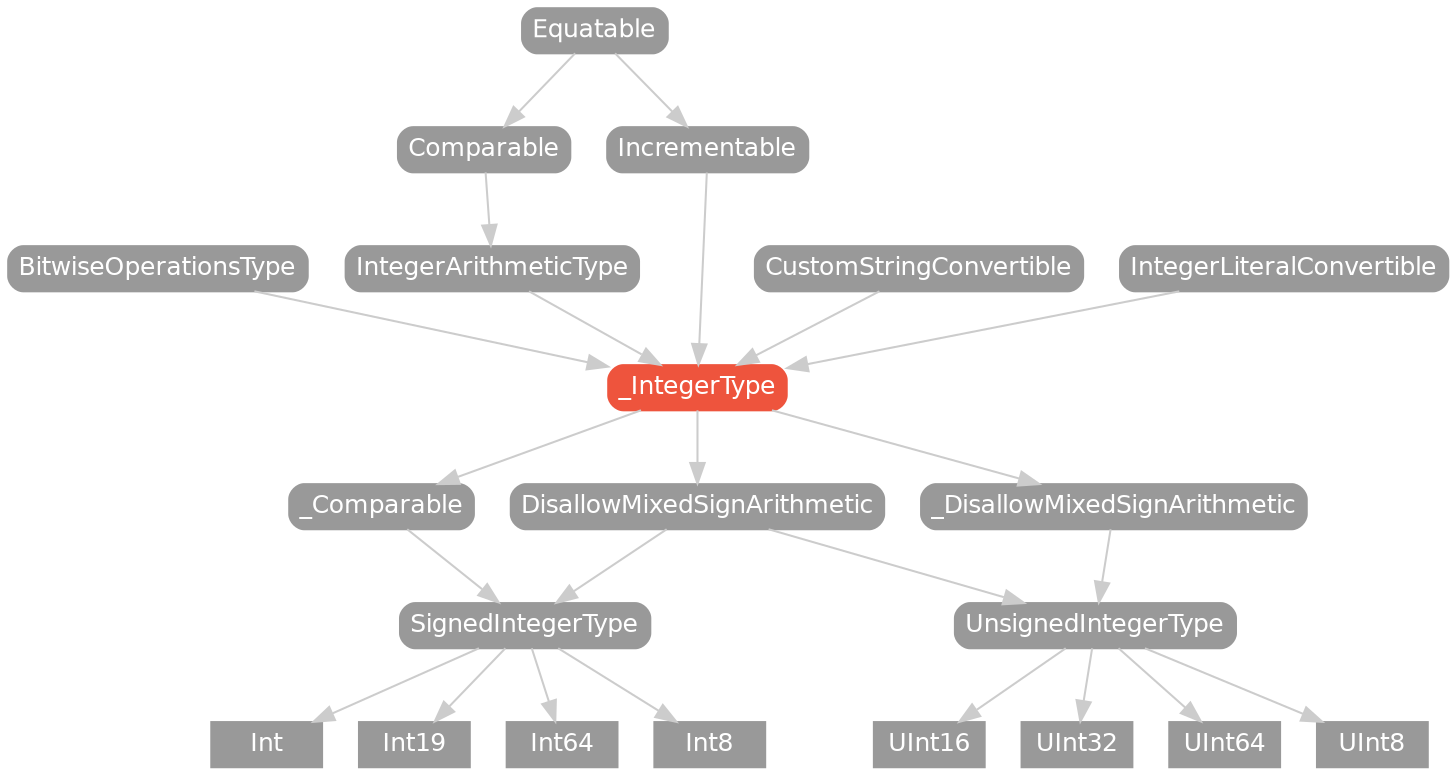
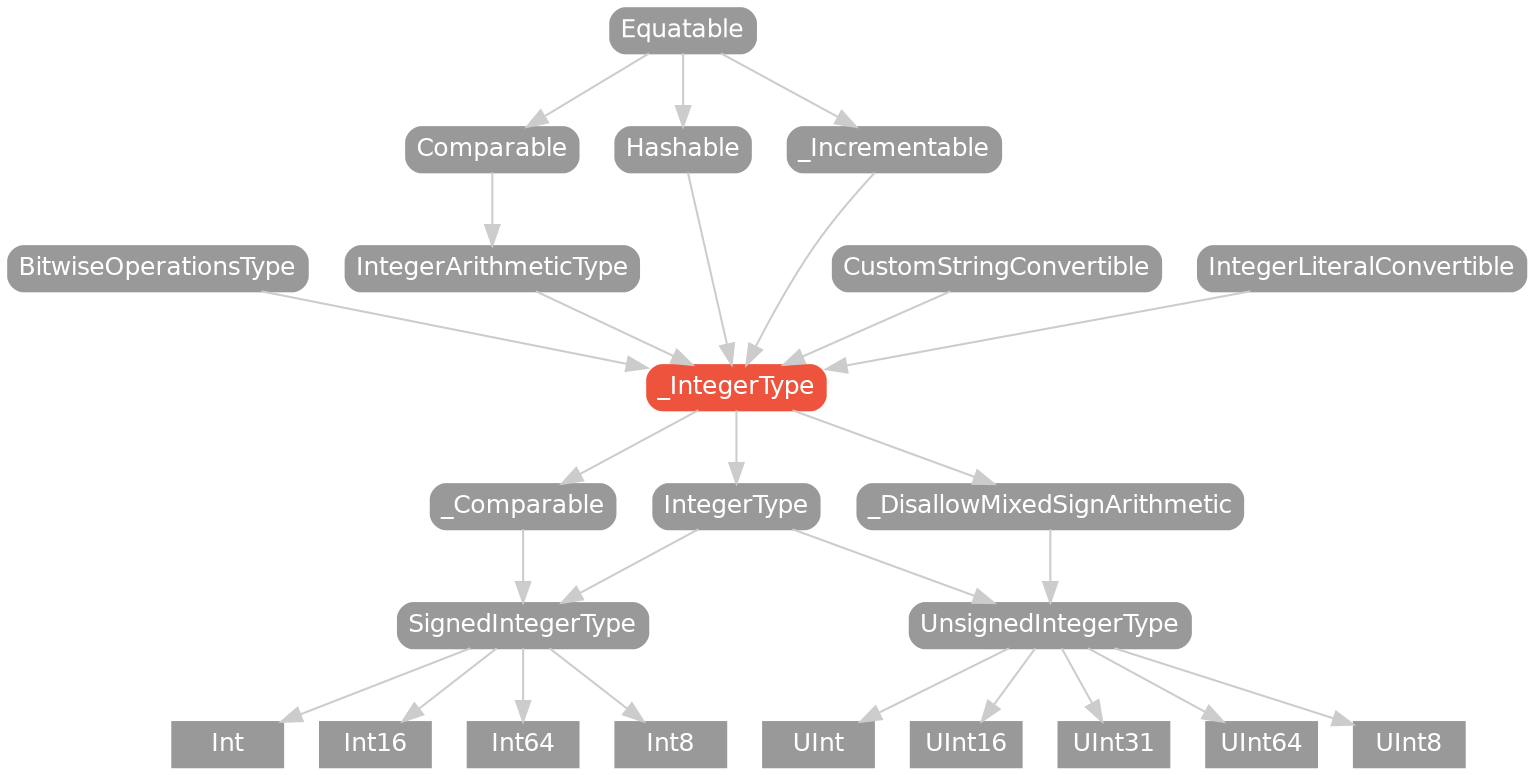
(708, 150) -> (683, 150)
none -> (894, 150)
(697, 507) -> (736, 507)
(414, 745) -> (375, 745)
none -> (819, 745)
(1077, 745) -> (1114, 745)
